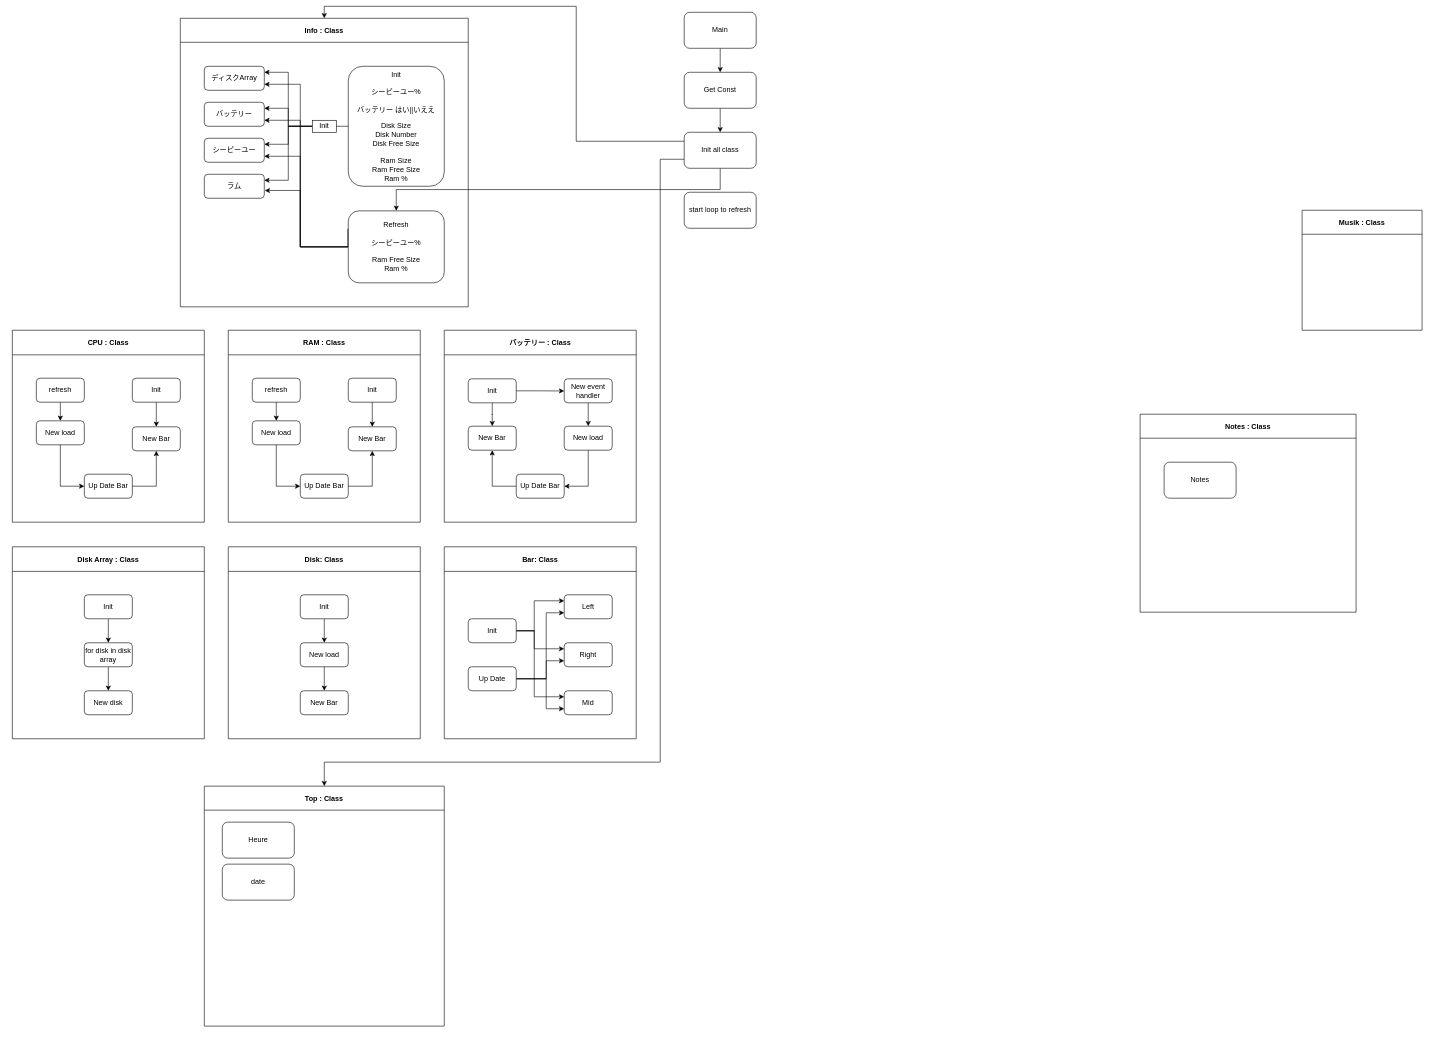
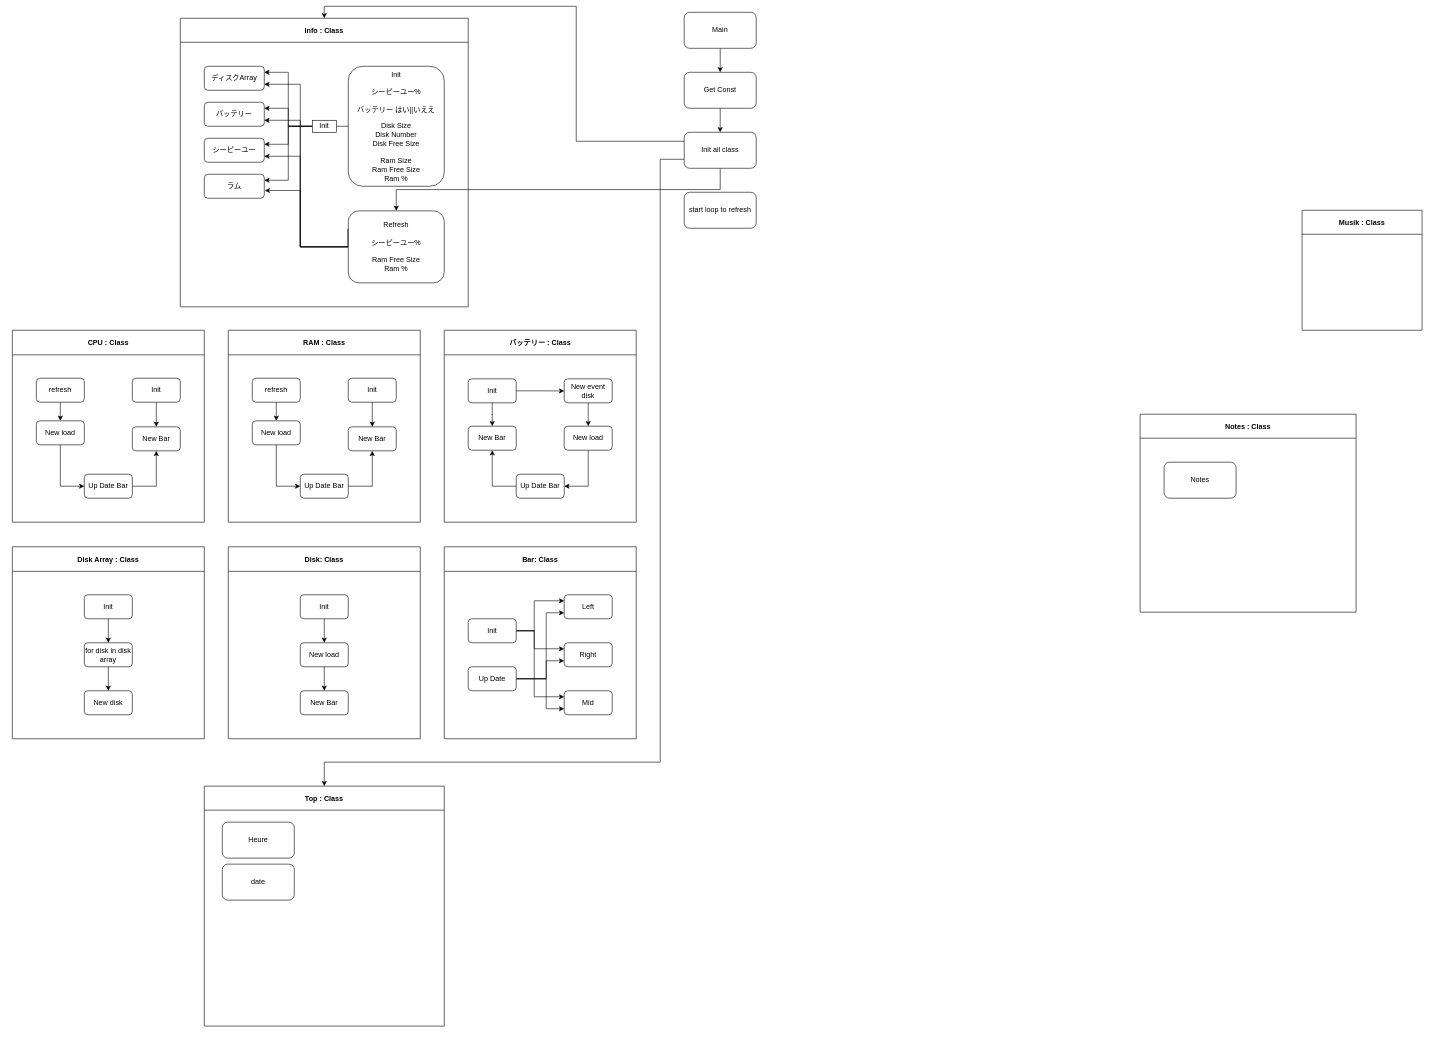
(588, 391) -> (588, 391)
